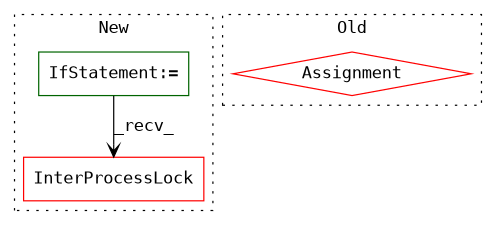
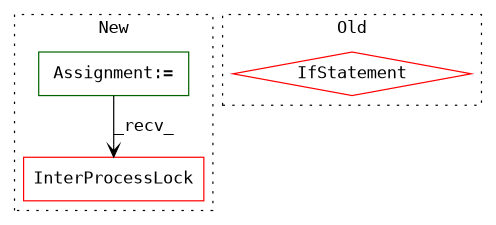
(114, 74) -> (114, 74)
(352, 74) -> (352, 74)
